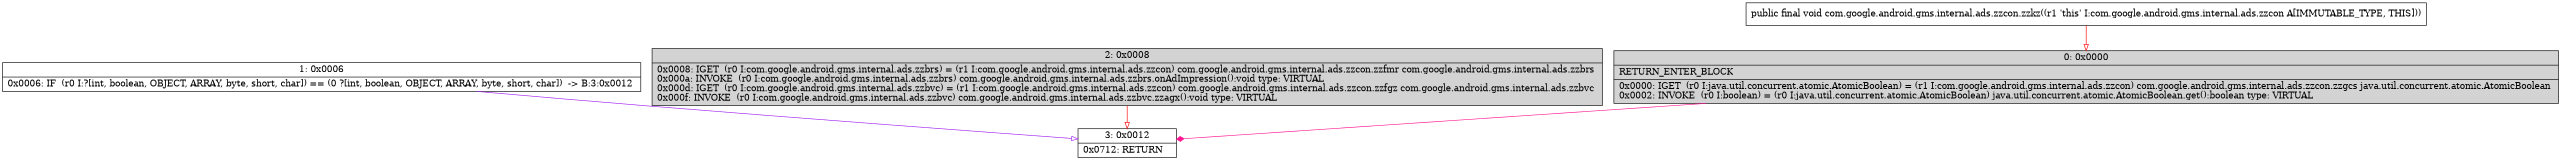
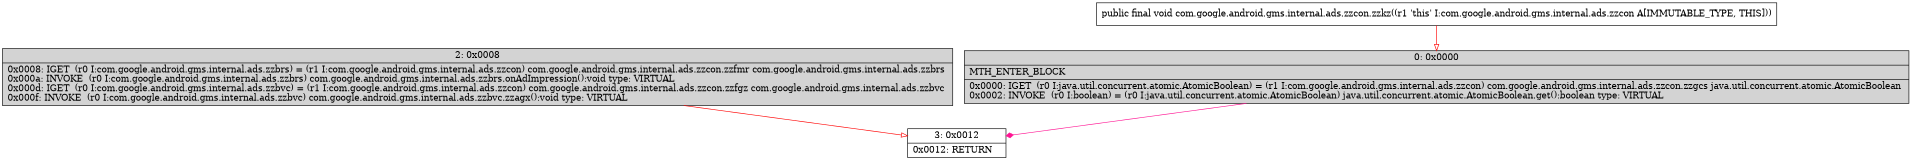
(1676, 72) -> (1018, 72)
(322, 77) -> none
(1127, 150) -> (957, 150)
